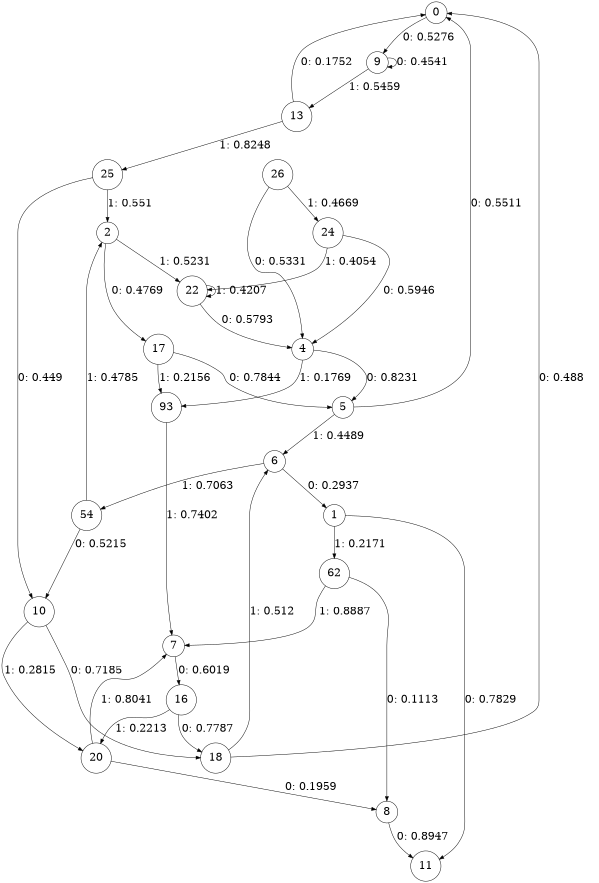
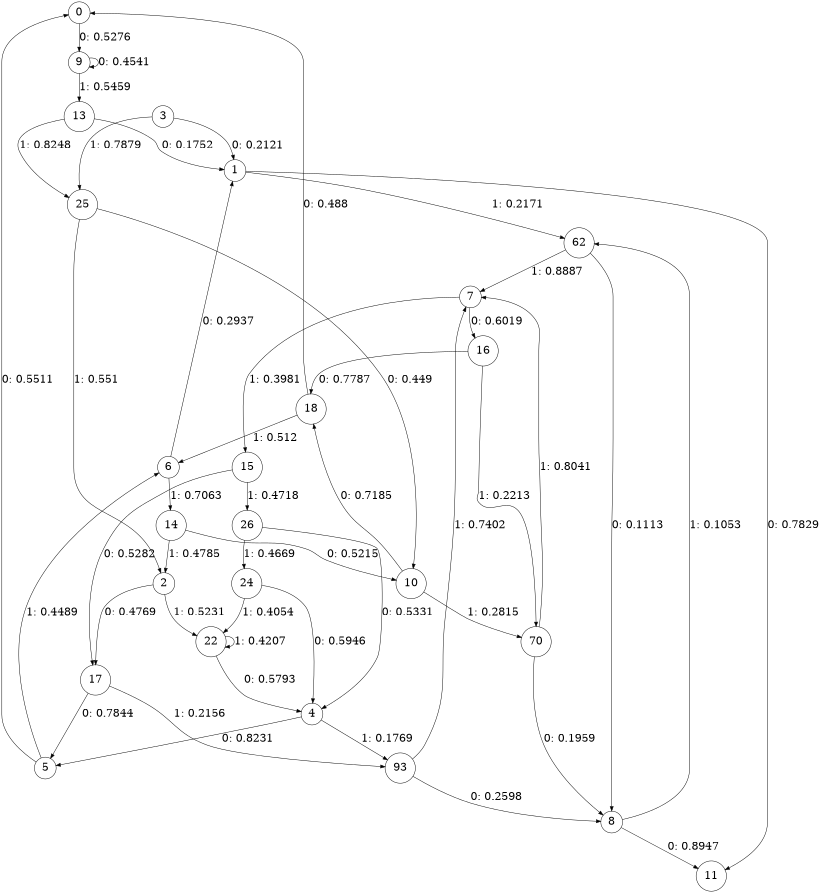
(333, 34) -> (157, 145)
none -> (163, 117)
none -> (247, 467)
(87, 515) -> (171, 525)
none -> (690, 521)
(96, 758) -> (536, 642)
none -> (501, 811)
